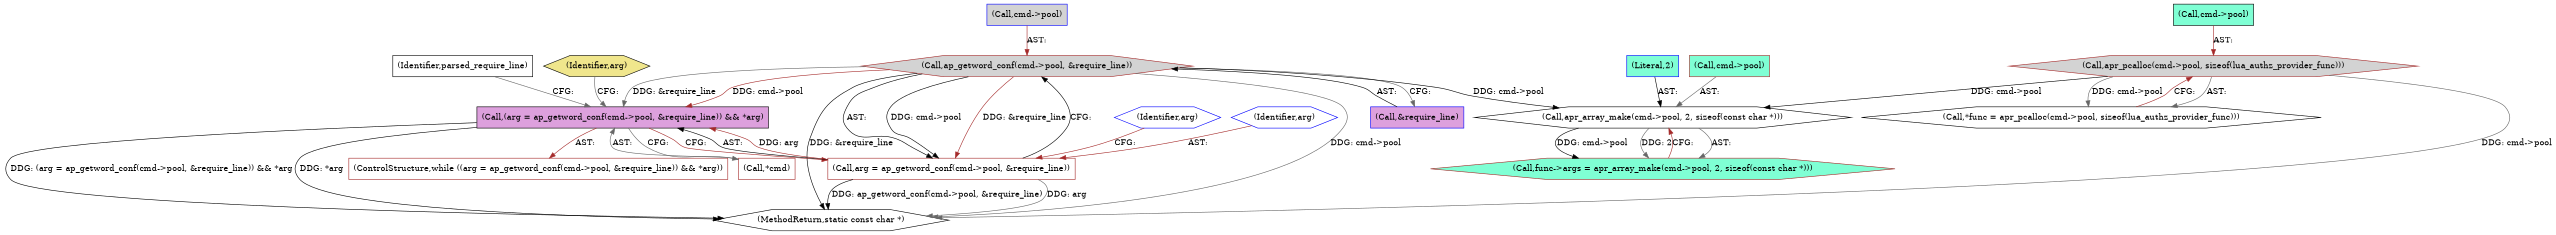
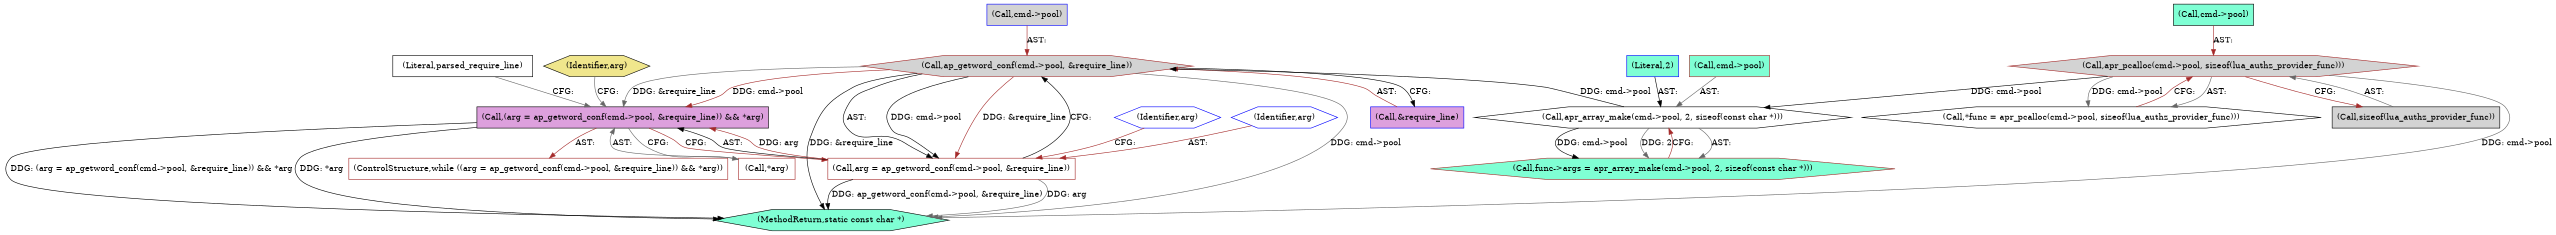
(463, 66) -> (463, 66)
(1299, 73) -> (1299, 73)
(1313, 78) -> (1290, 76)
(1405, 83) -> (1401, 76)
none -> (2416, 117)
(767, 169) -> (767, 169)
(831, 220) -> (831, 220)
